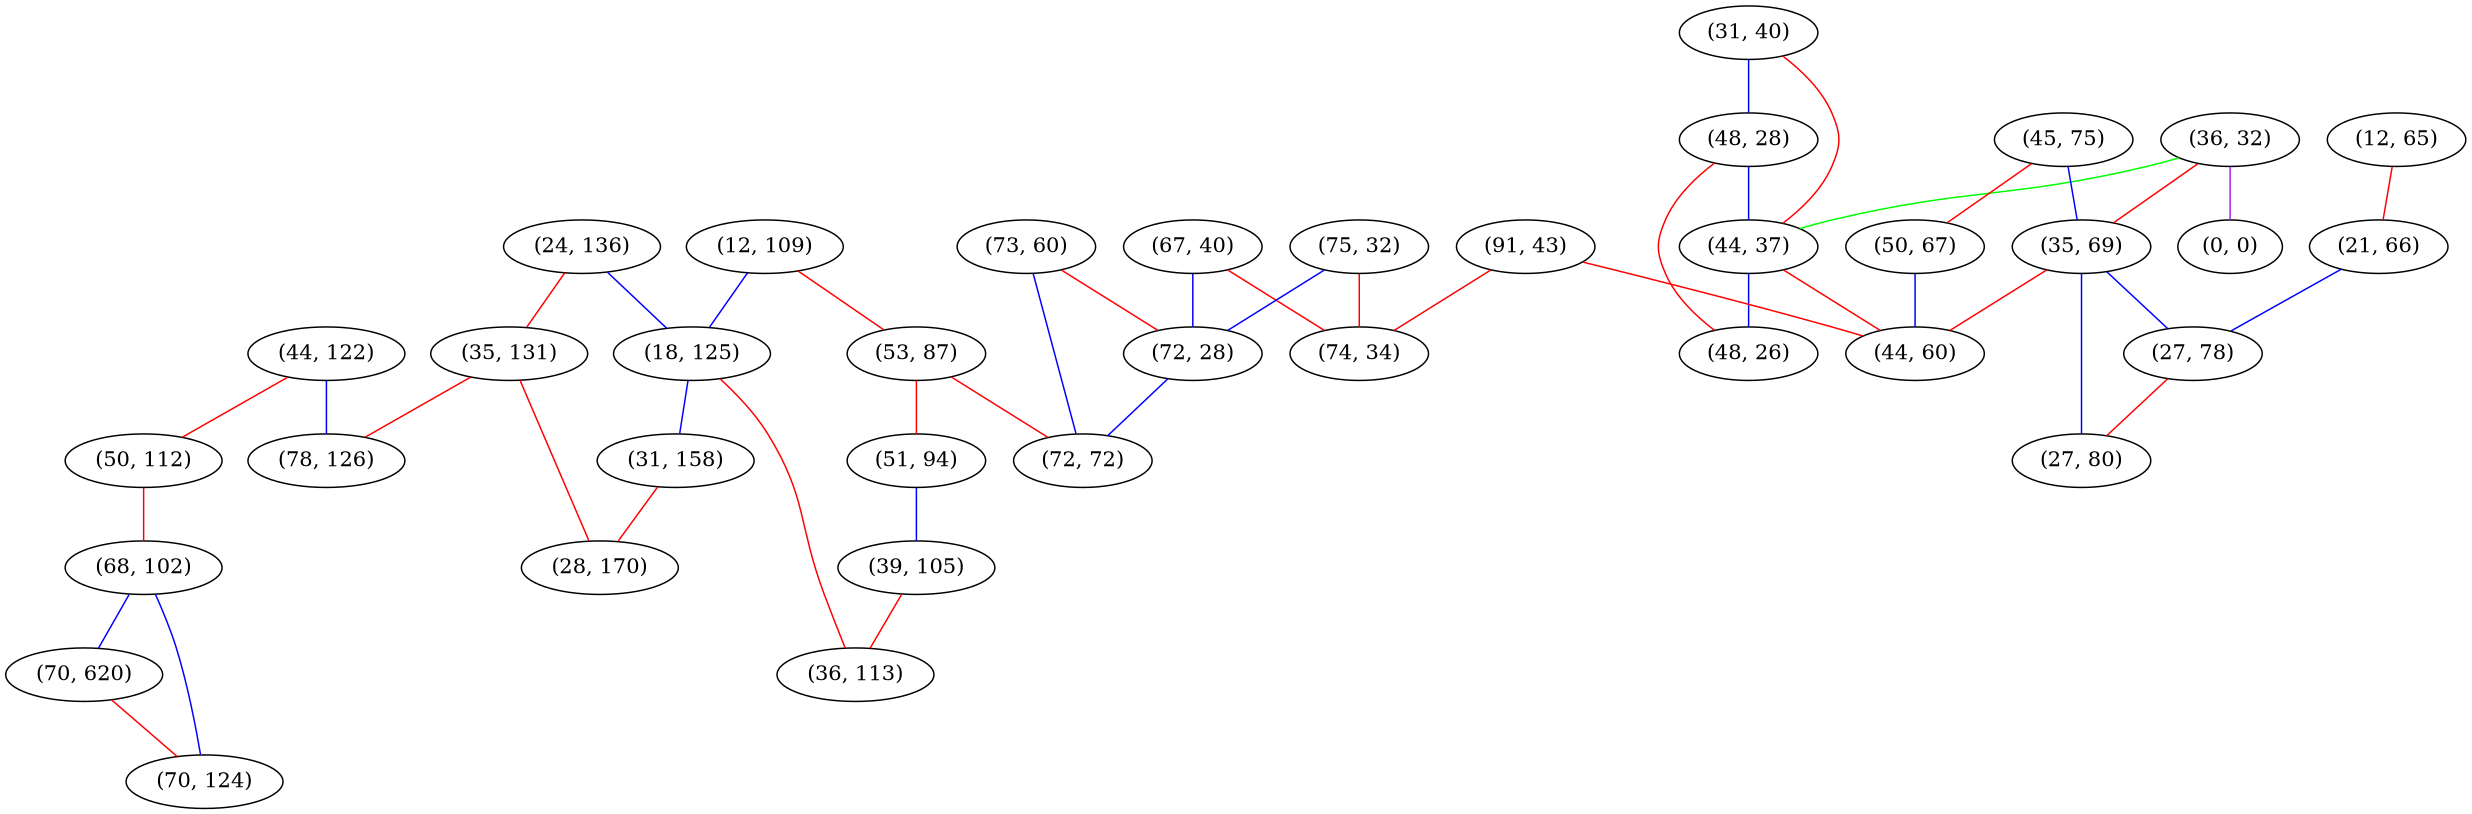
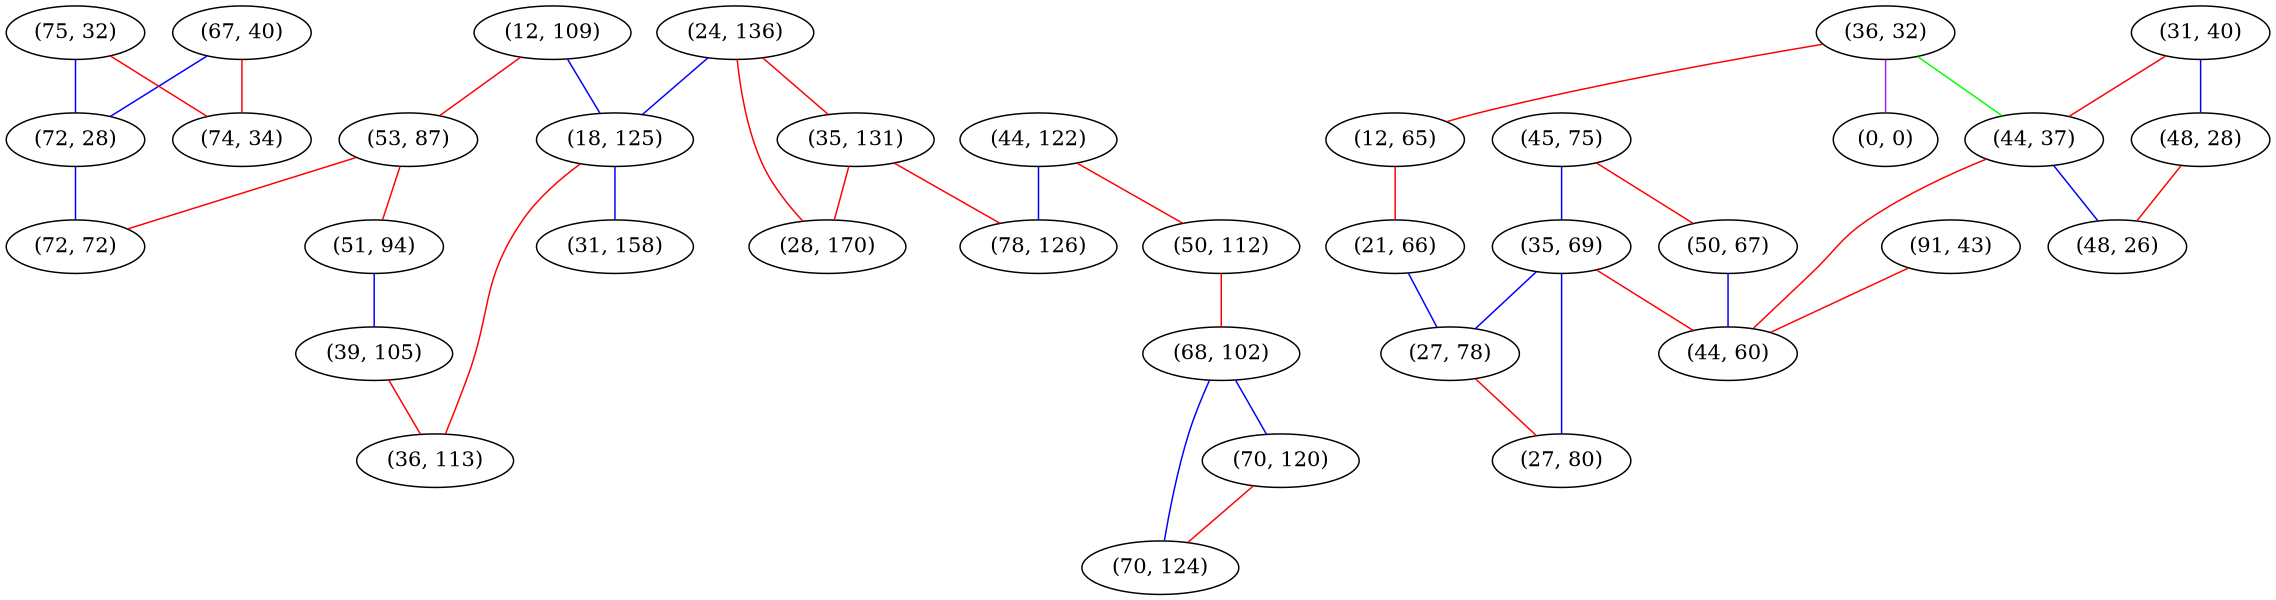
(1749, 193) -> none
(2156, 193) -> (1634, 79)
(1026, 247) -> none
(1442, 300) -> none
(638, 514) -> (756, 147)
(84, 675) -> (1281, 461)
